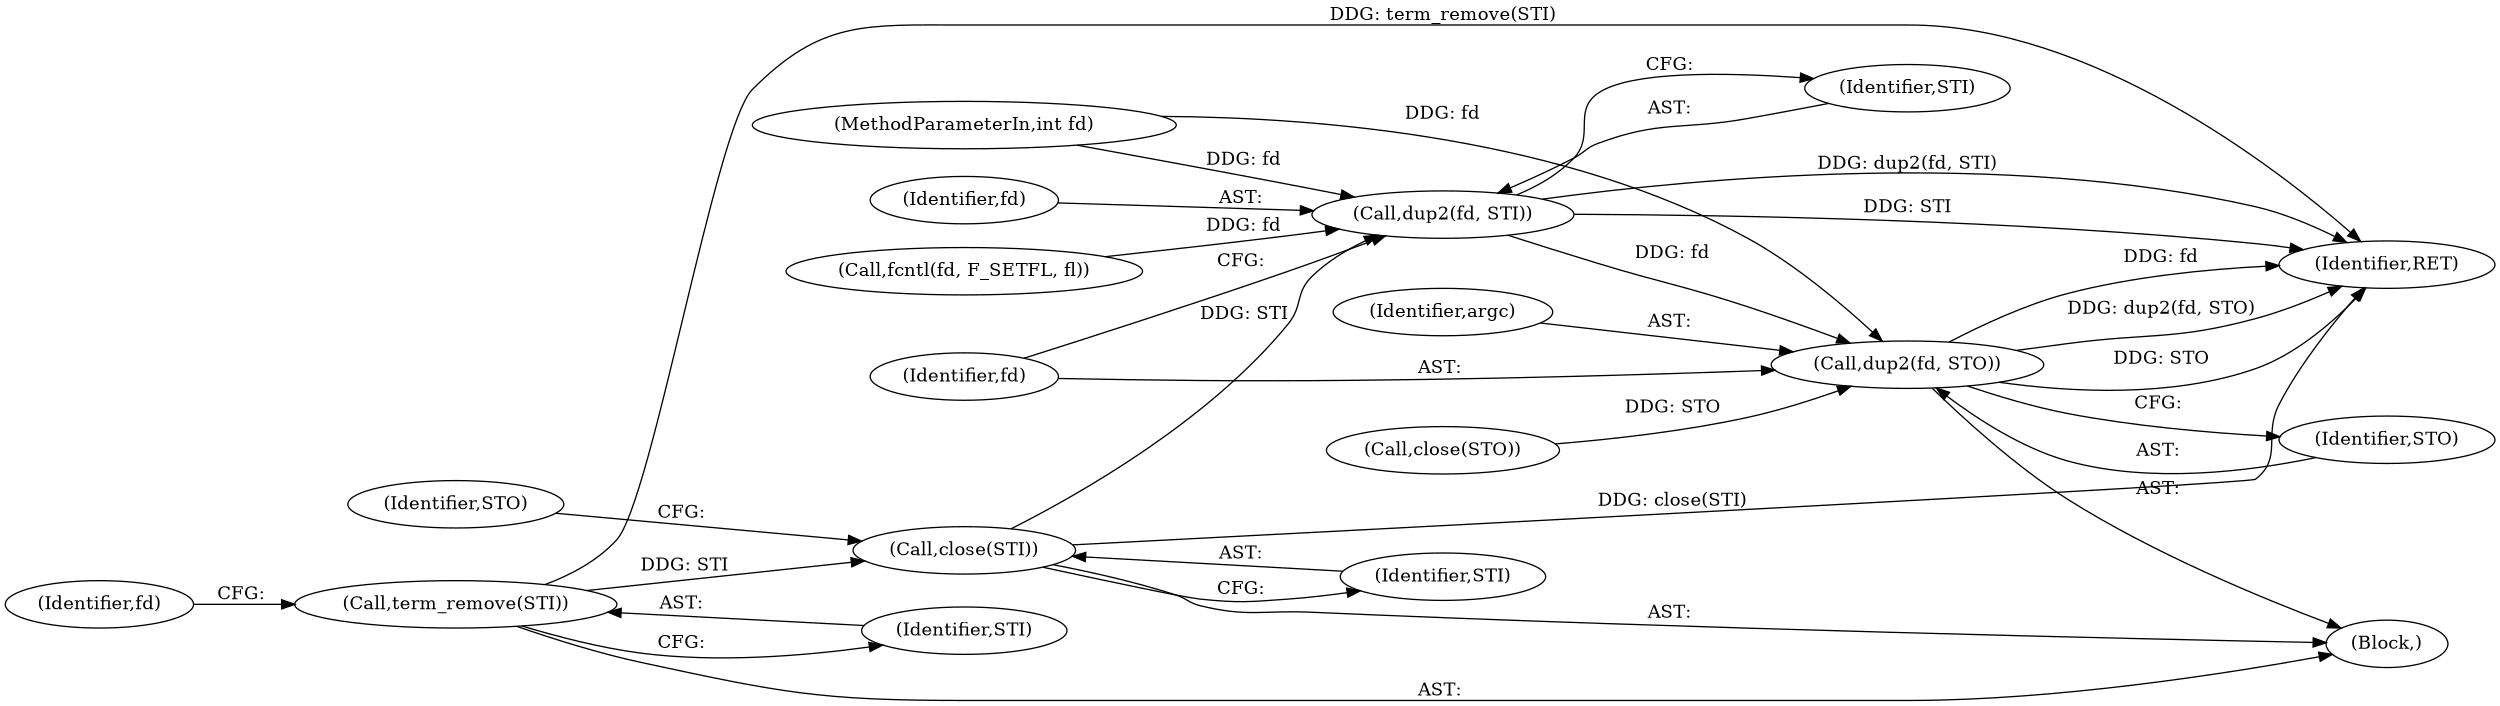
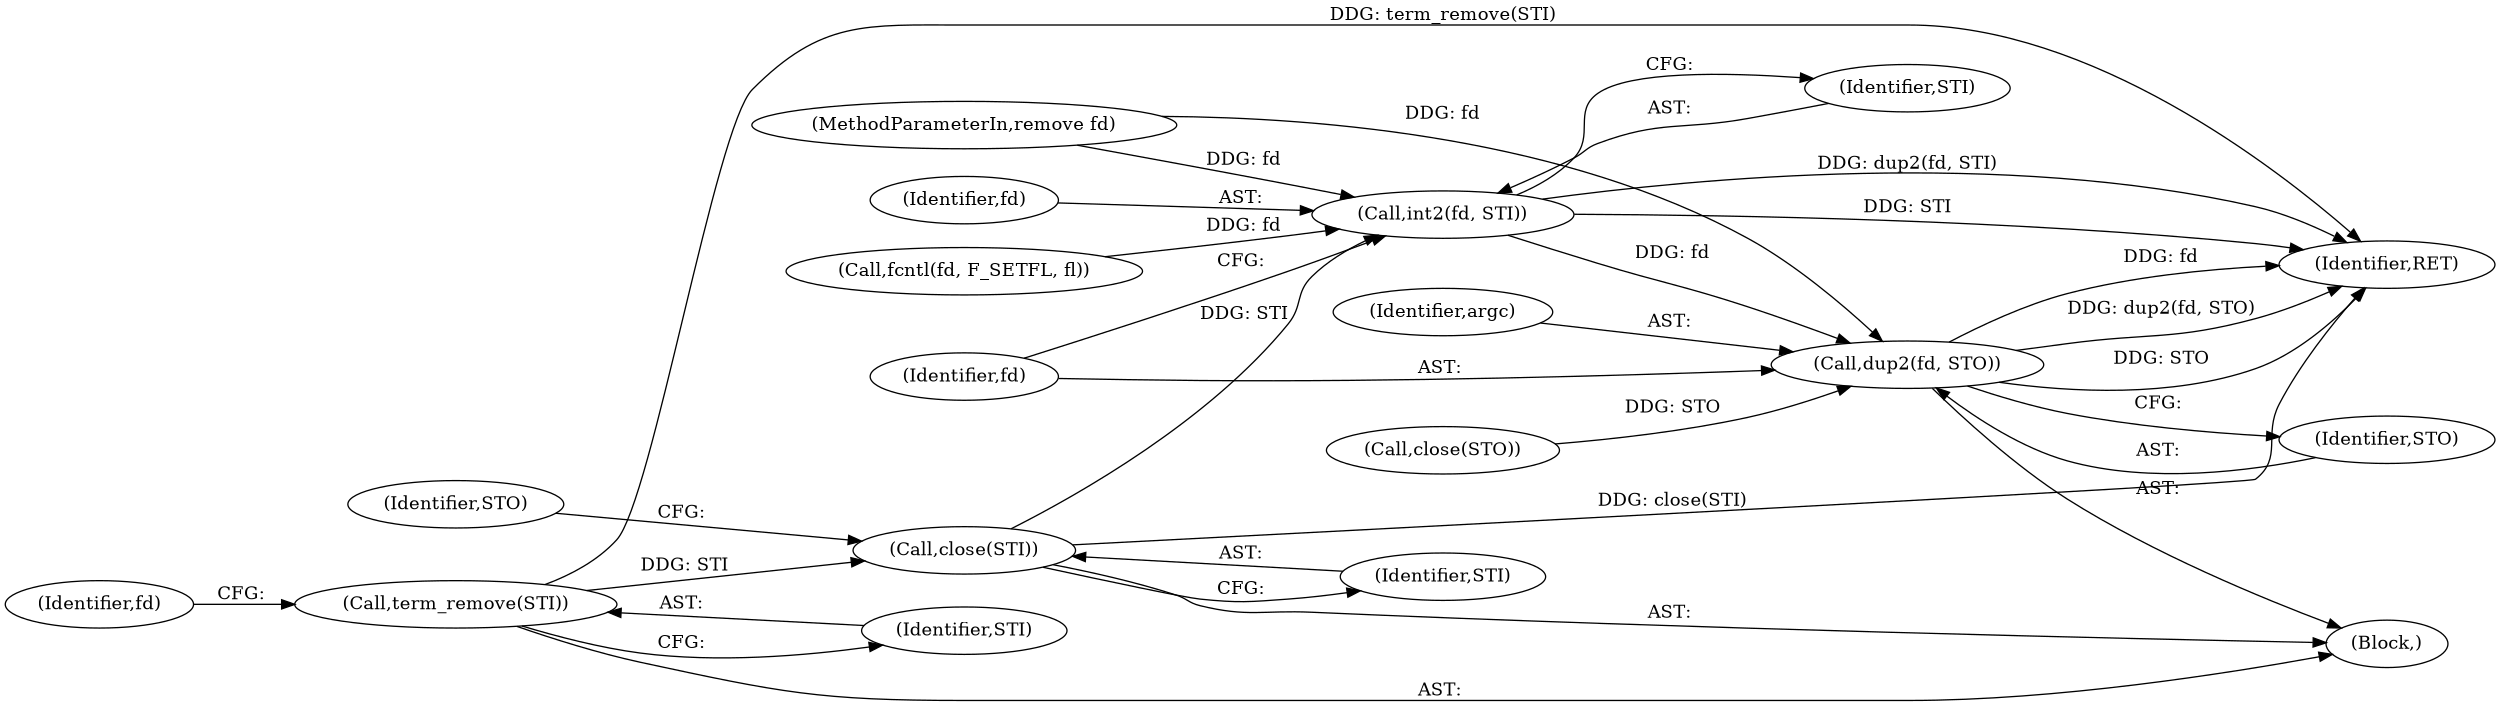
(964, 125) -> (964, 125)
(1443, 215) -> (1443, 215)
